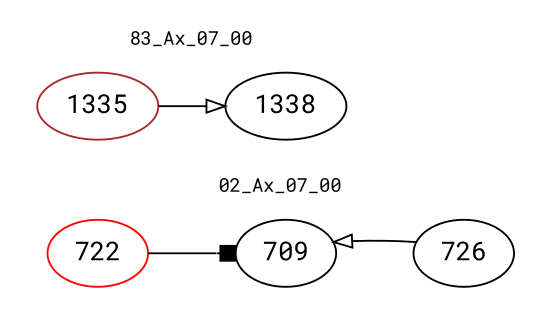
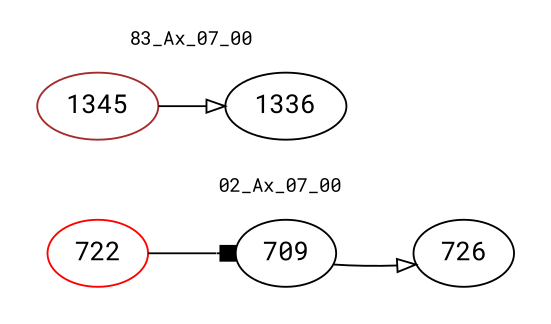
(98, 106) -> (98, 106)
(286, 106) -> (286, 106)
(384, 241) -> (365, 266)
